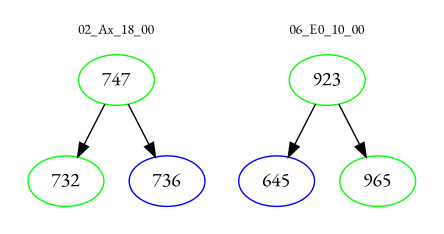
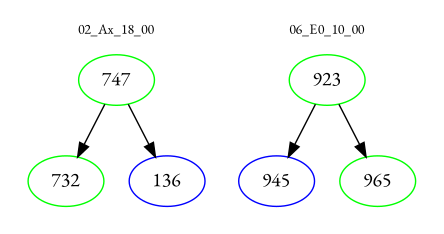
(167, 181) -> (167, 181)
(277, 181) -> (277, 181)
